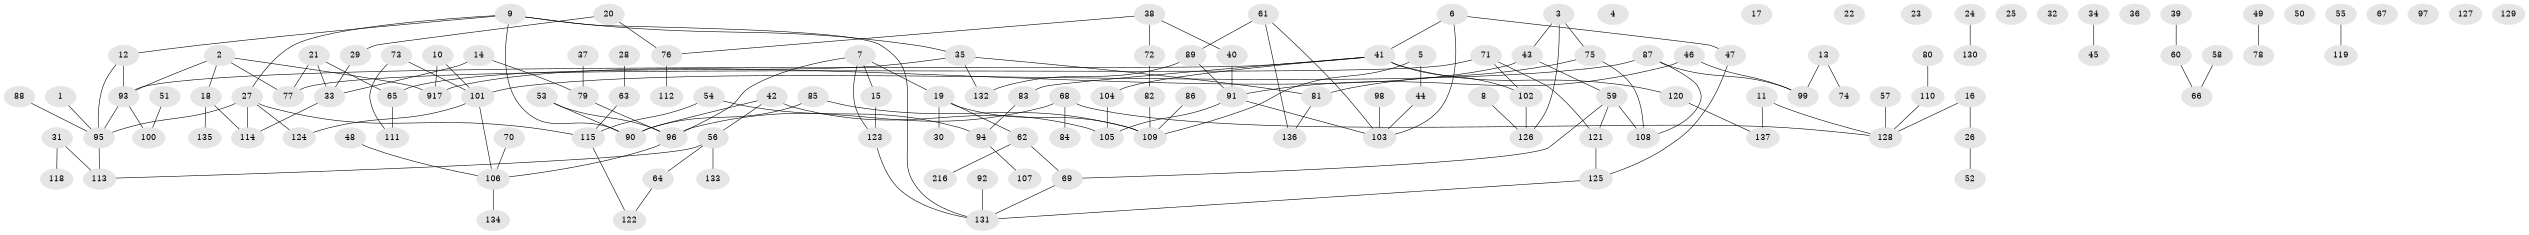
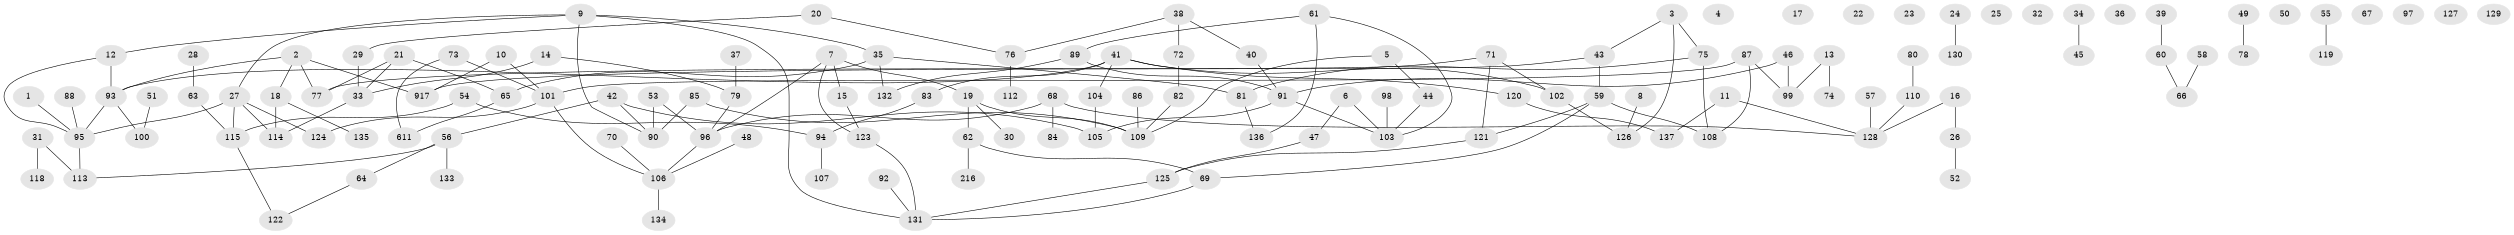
(1416, 35) -> none
(393, 138) -> (405, 138)
